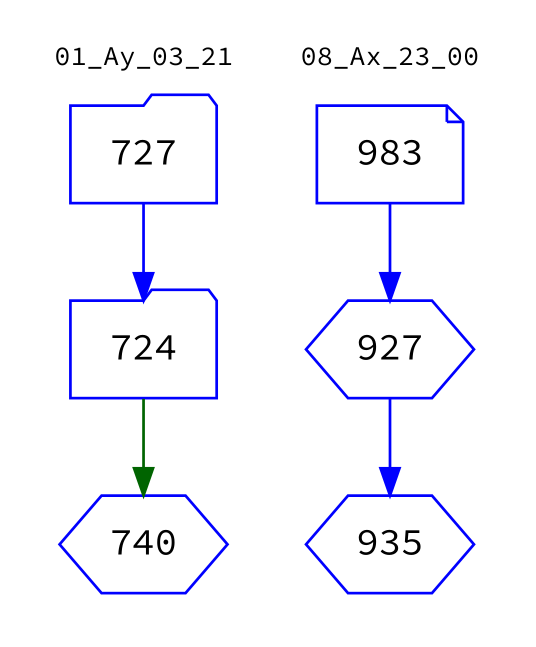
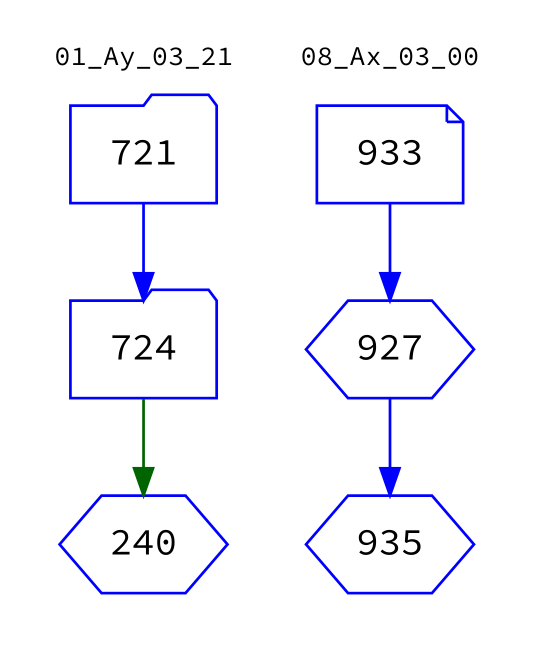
(391, 58) -> (391, 58)
(144, 154) -> (144, 154)
(390, 154) -> (390, 154)
(144, 544) -> (144, 544)
